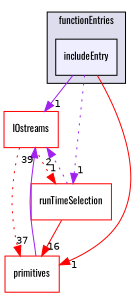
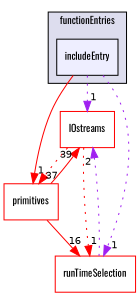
(62, 89) -> (87, 90)
(30, 207) -> (62, 170)
(54, 234) -> (60, 234)
